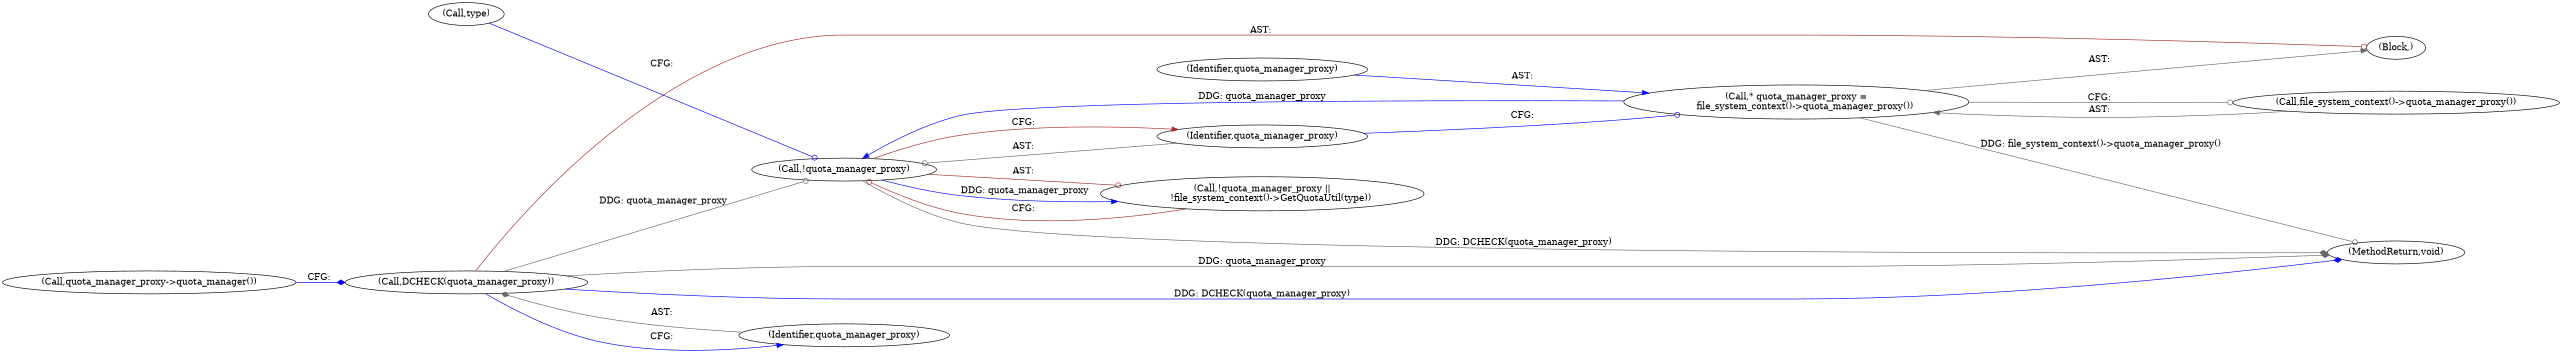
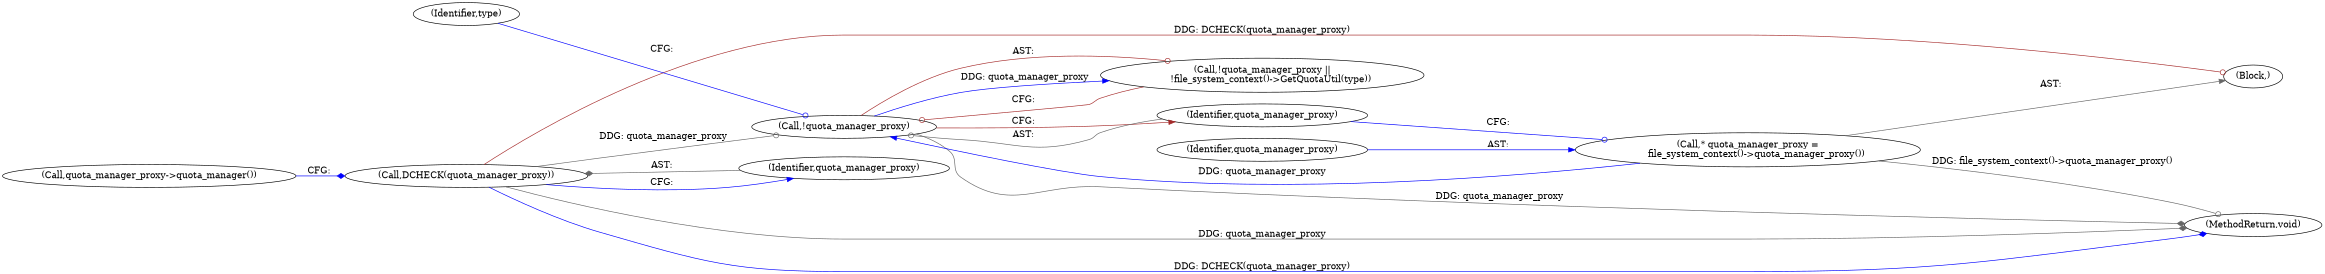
(466, 14) -> (466, 14)
(1262, 30) -> (1262, 30)
(2396, 103) -> none
(1524, 243) -> (1500, 197)
